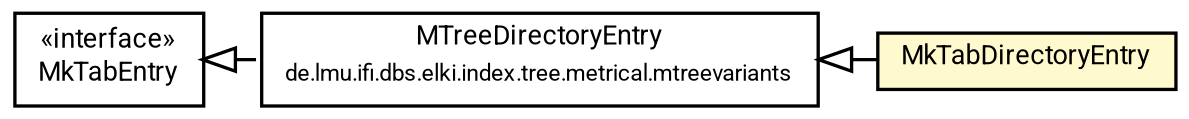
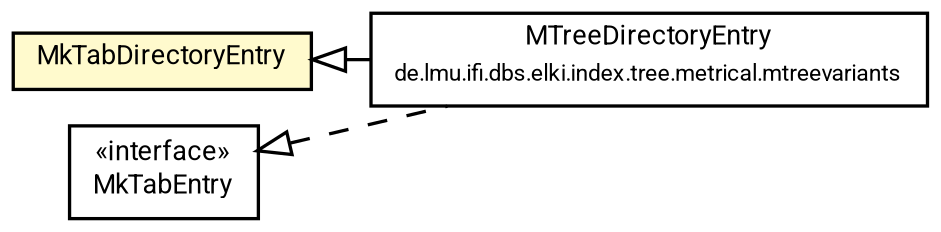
(865, 60) -> (358, 60)
